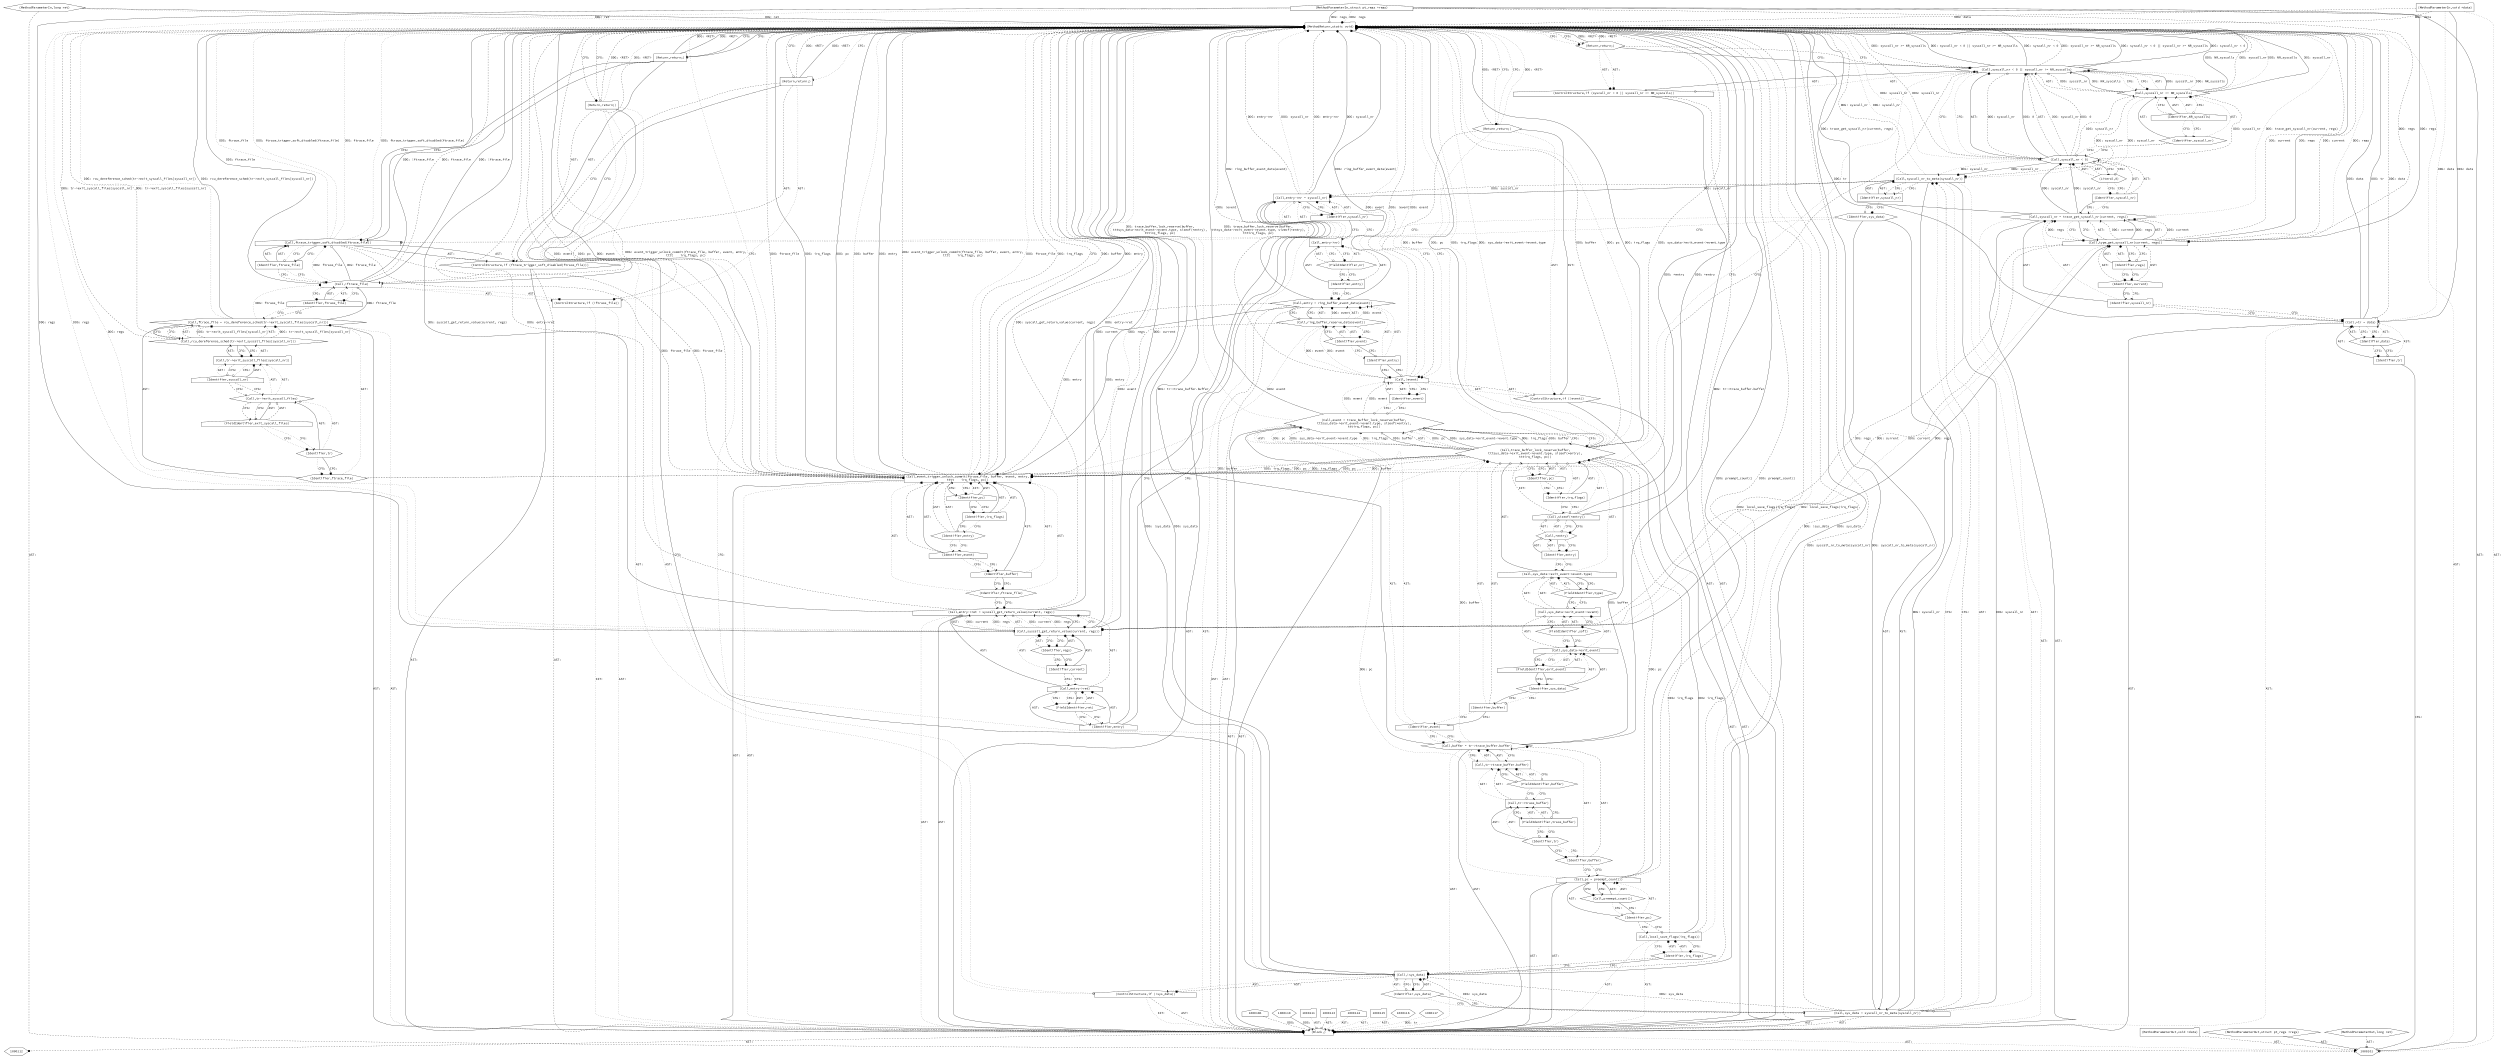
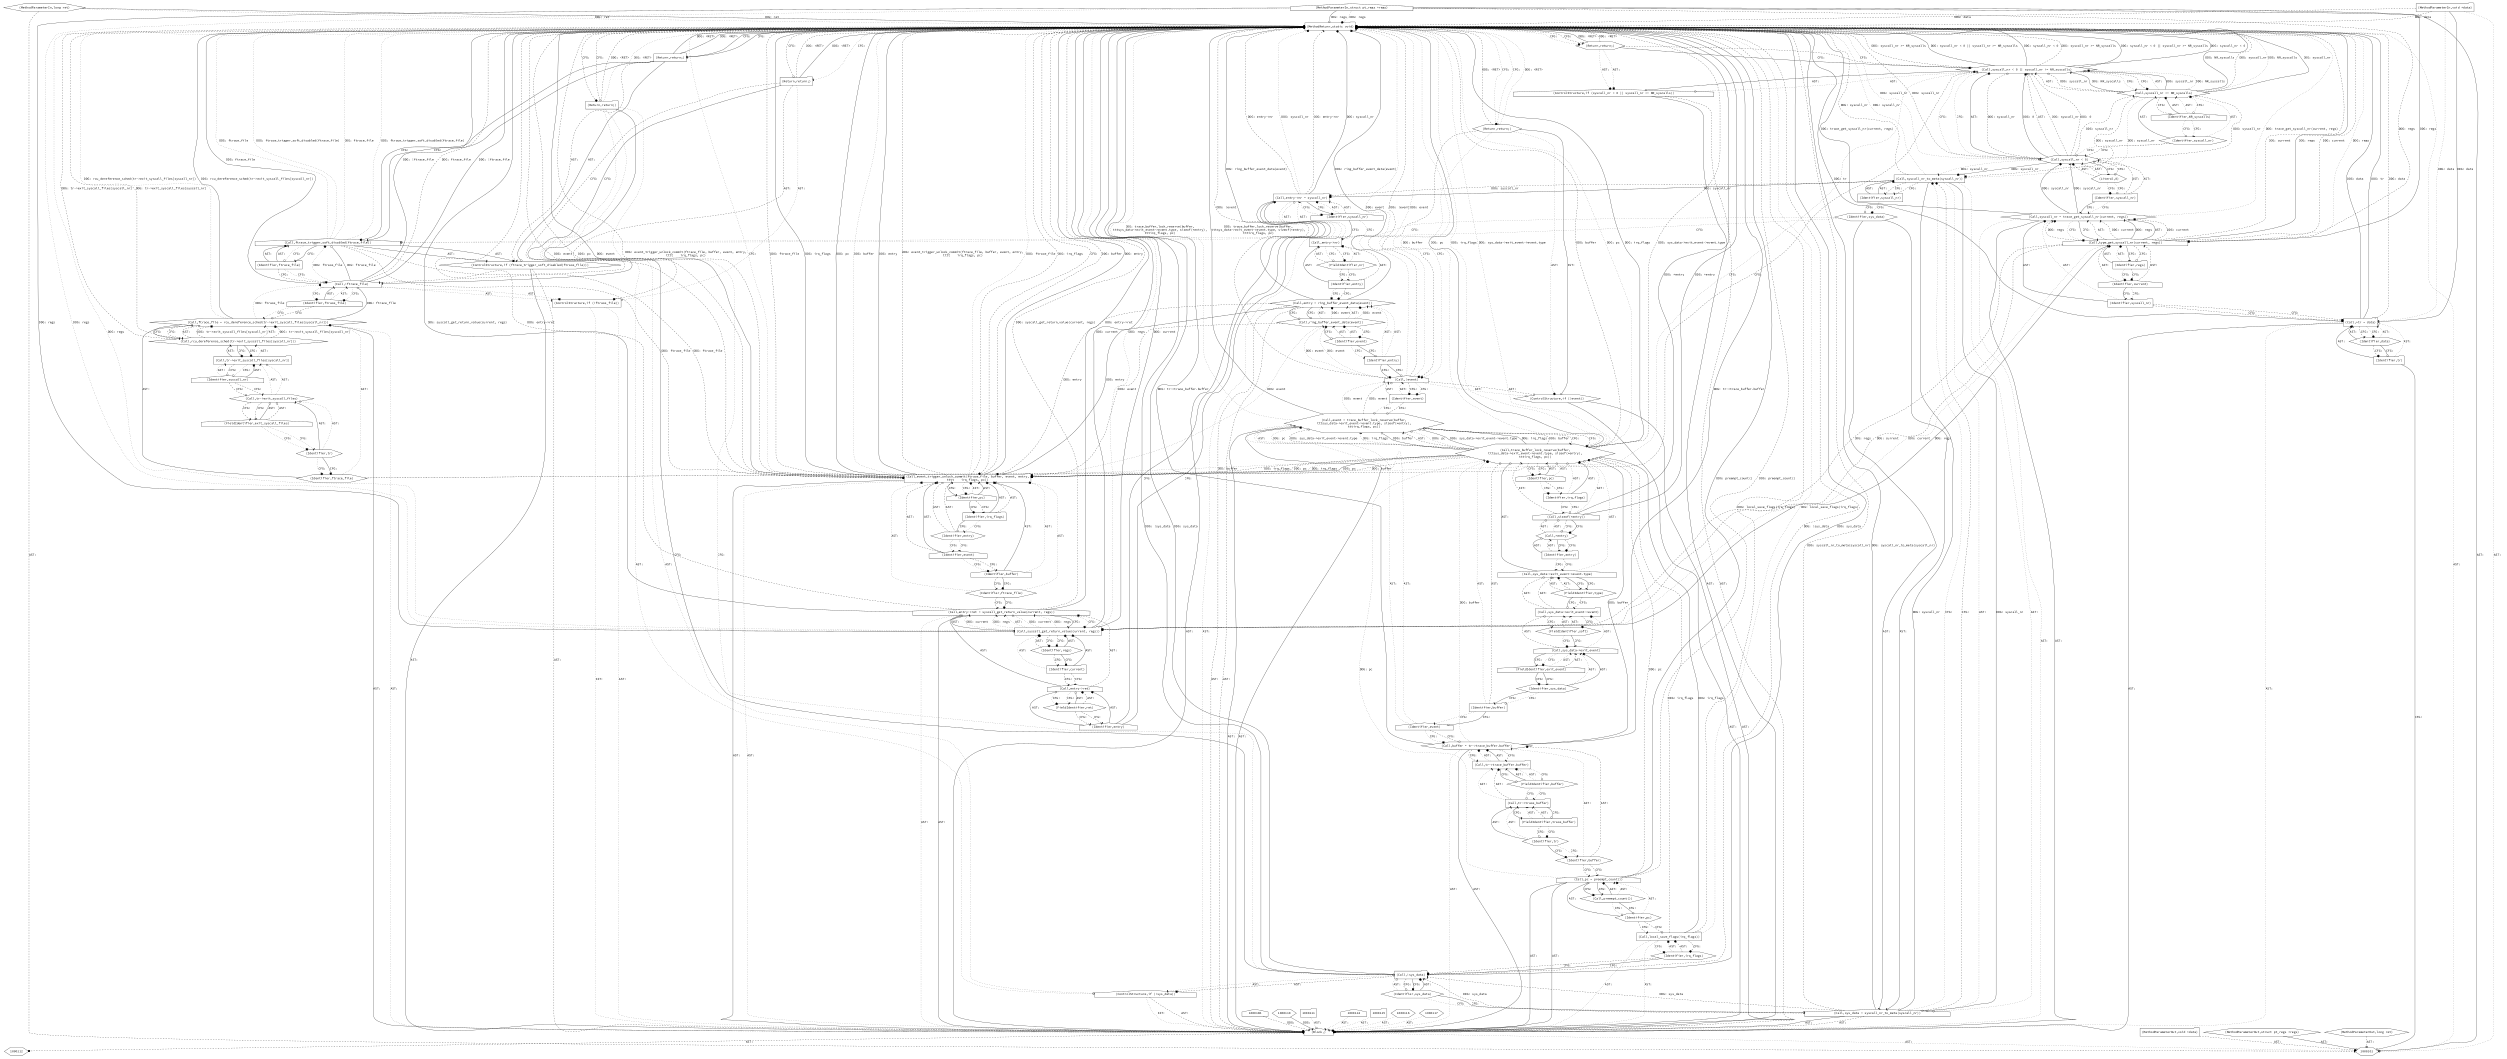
(1331, 322) -> (1331, 322)
(1329, 1013) -> none
(1411, 1023) -> (1411, 1023)
